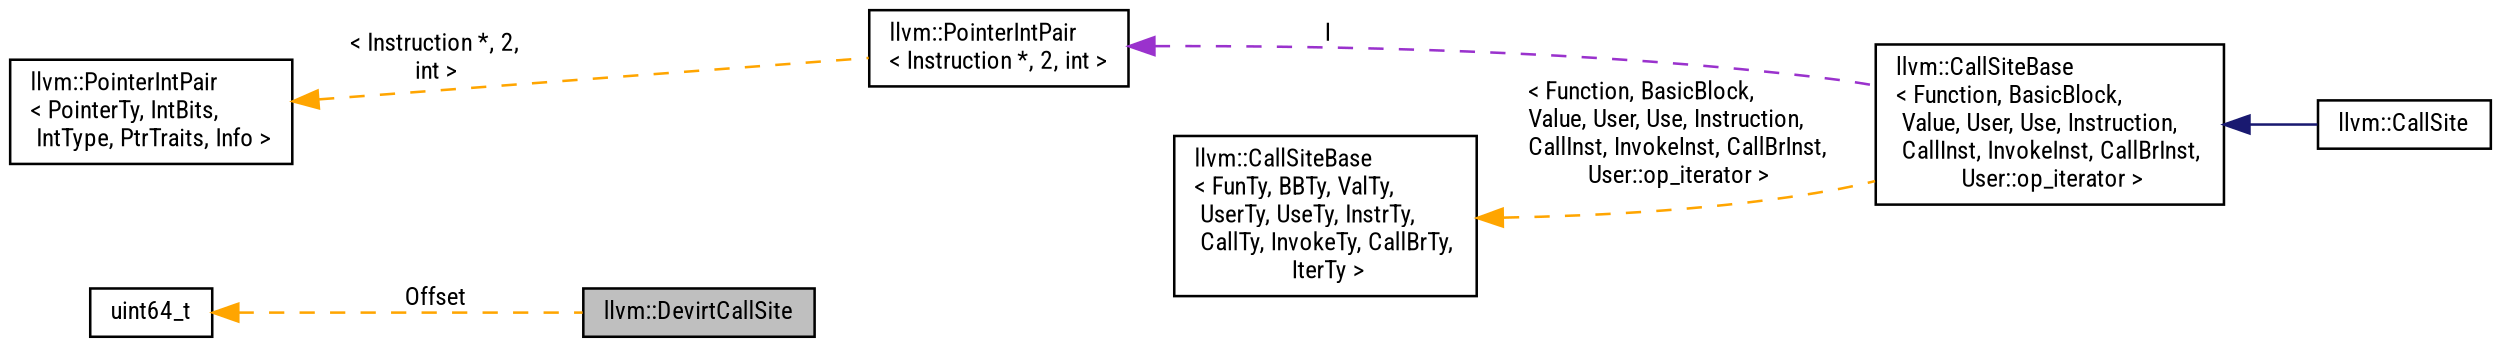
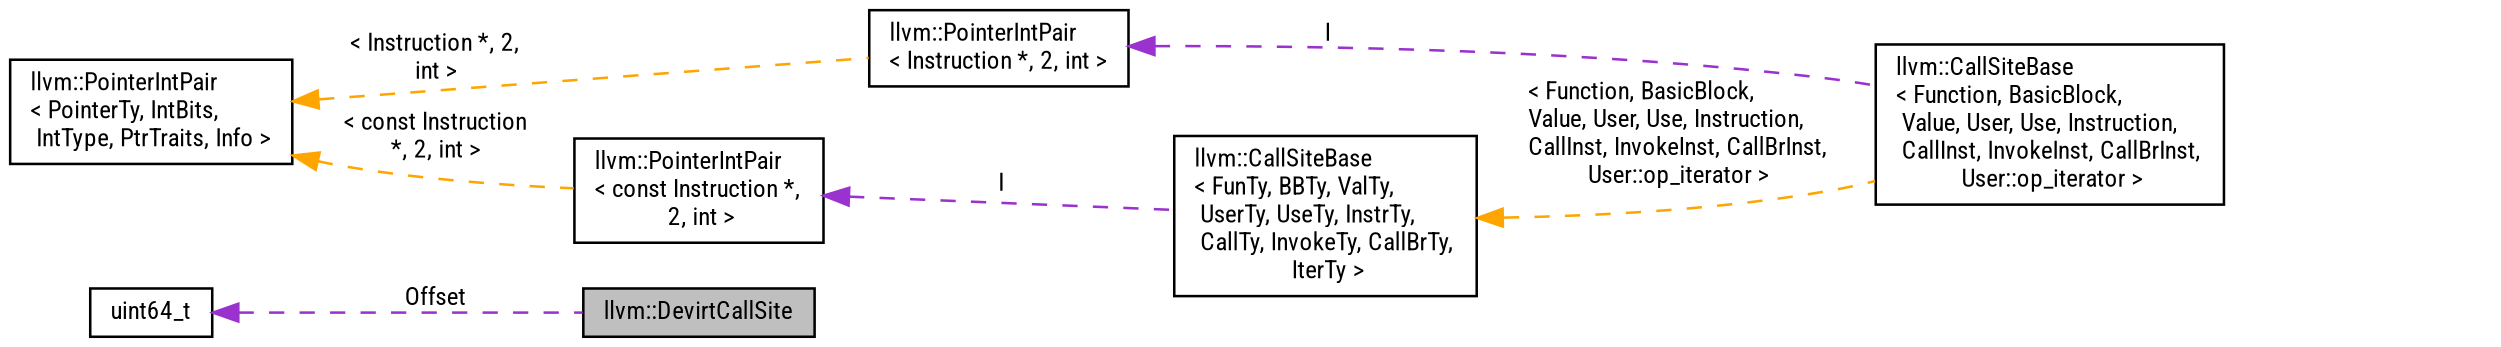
(2404, 125) -> none
none -> (699, 191)
(411, 313) -> (411, 313)
